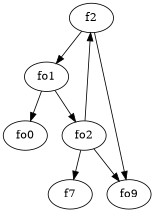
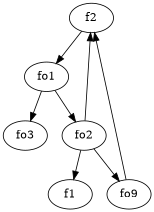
(109, 102) -> (111, 110)
(25, 136) -> (25, 136)
(70, 194) -> (70, 194)
